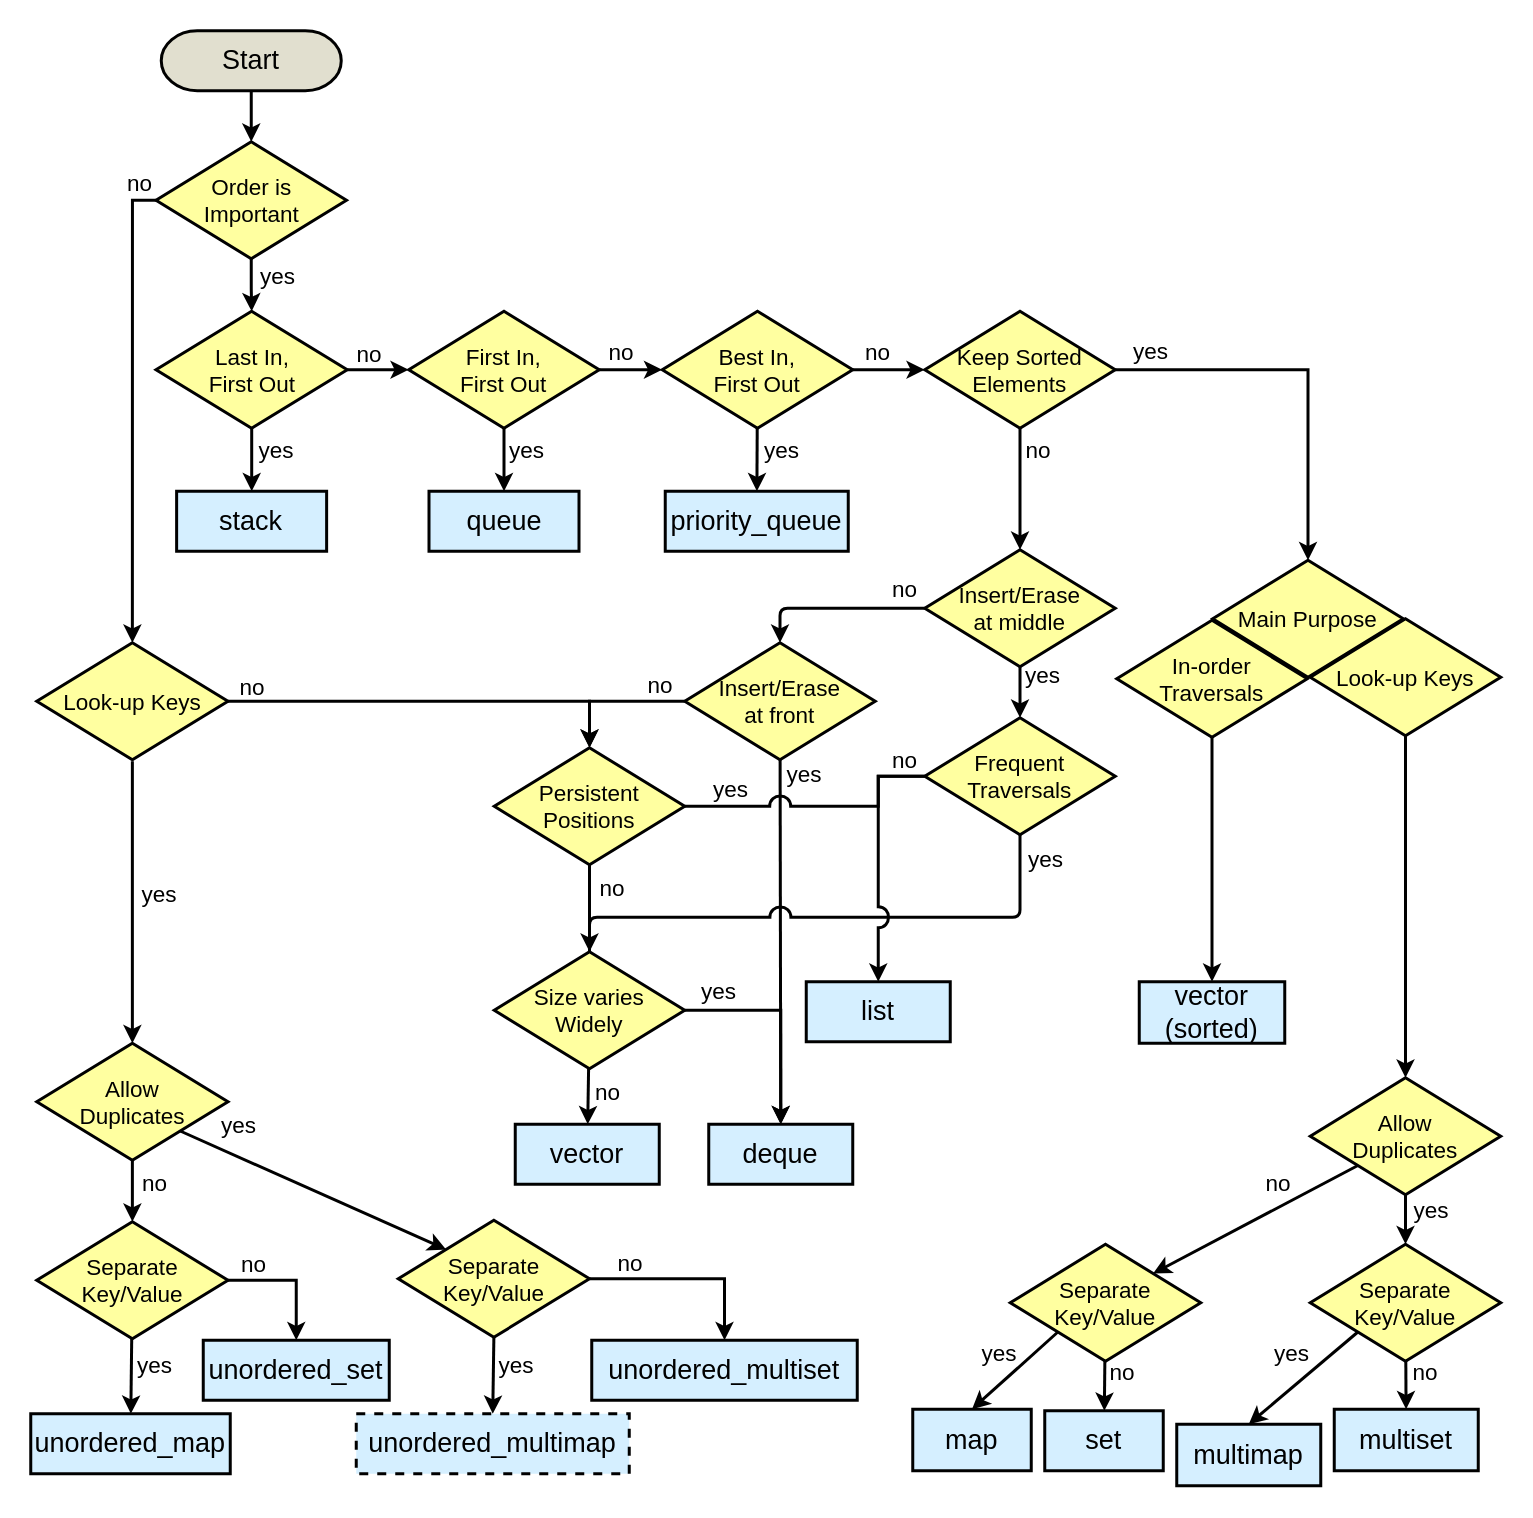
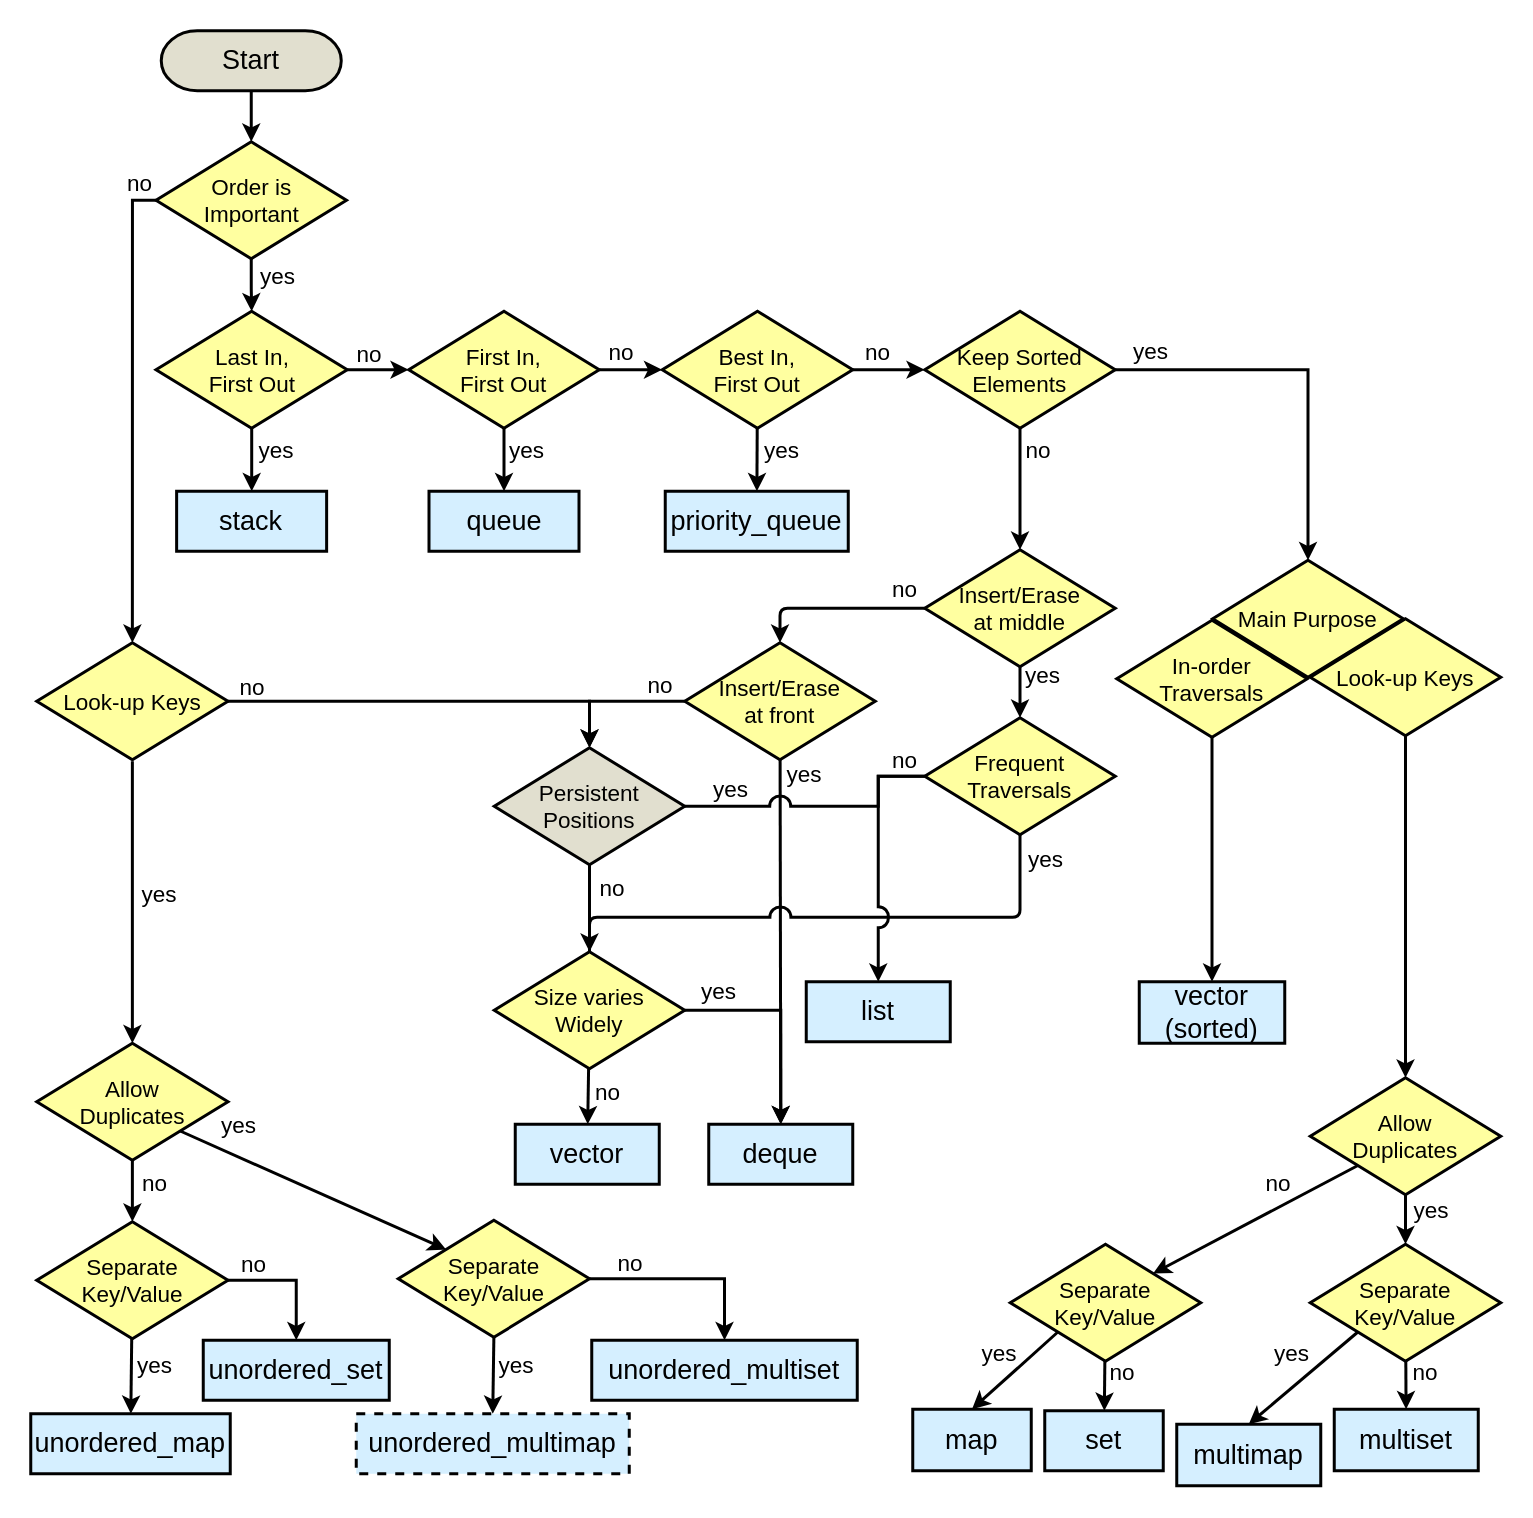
(590, 806) -> (590, 806)
